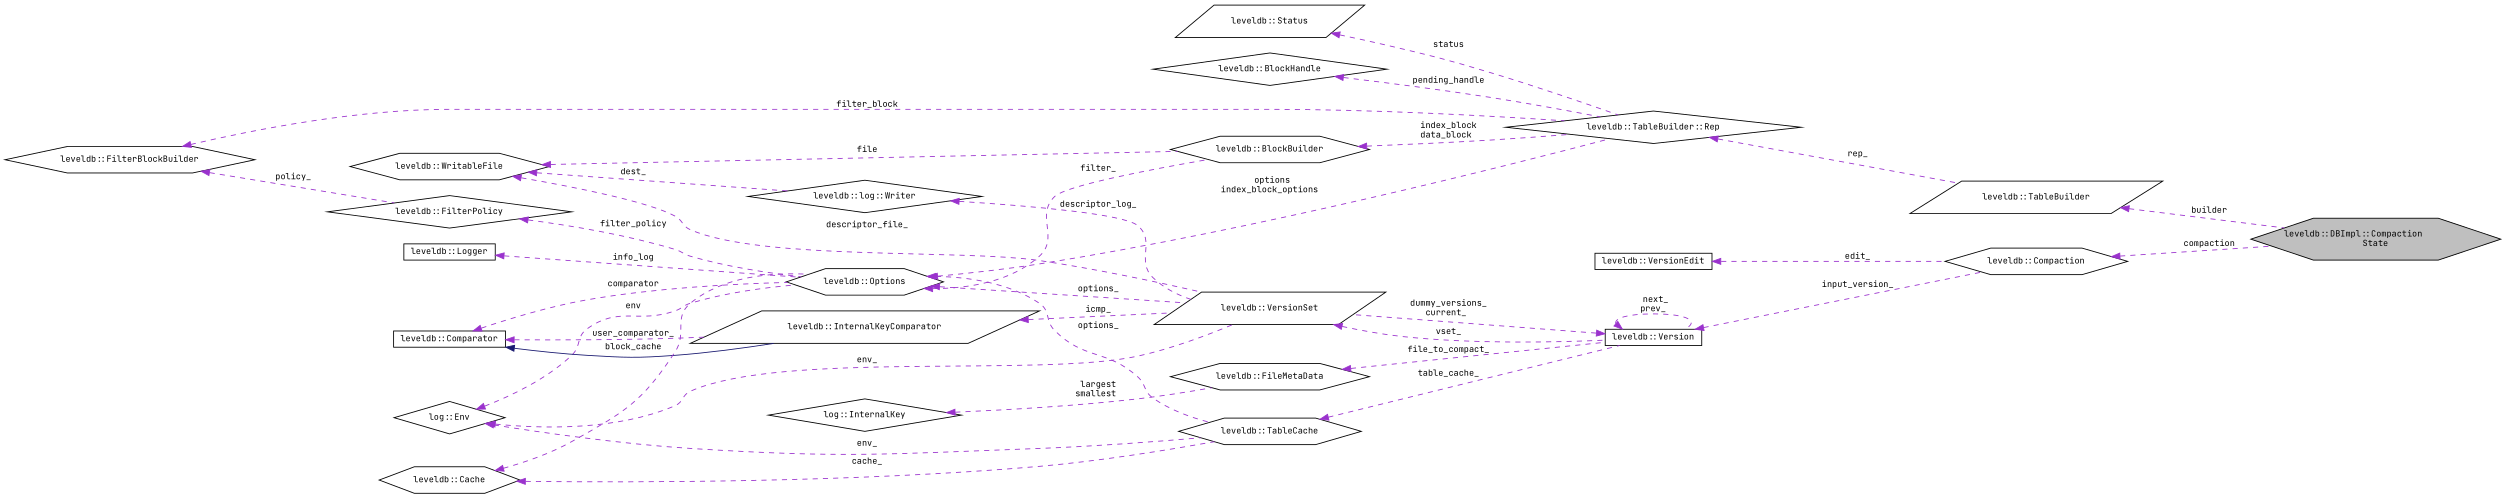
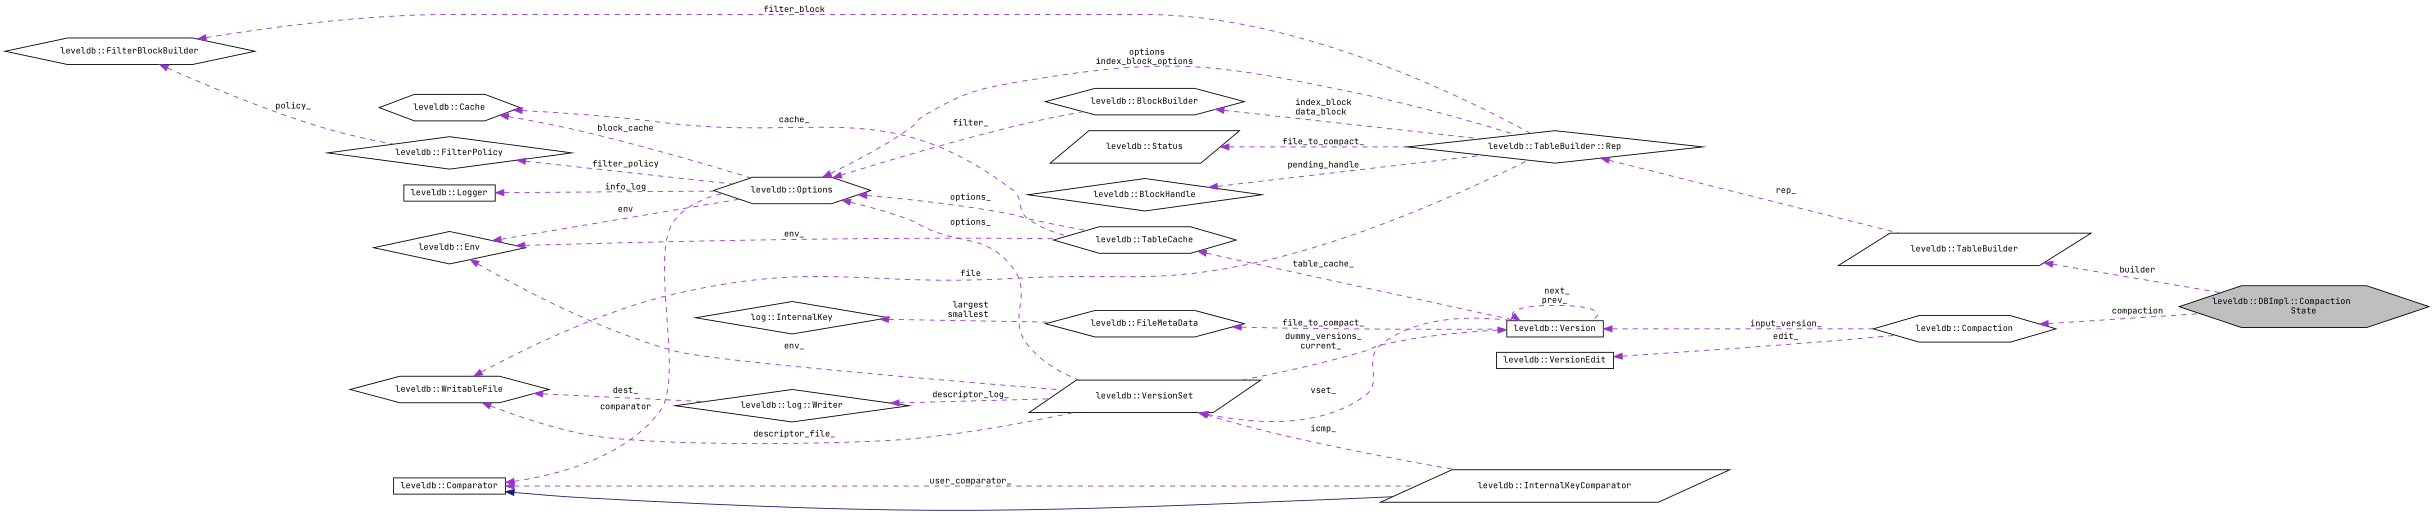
(1446, 45) -> (1321, 142)
(864, 158) -> (1006, 279)
(1100, 316) -> (1331, 446)
(450, 418) -> (450, 248)
